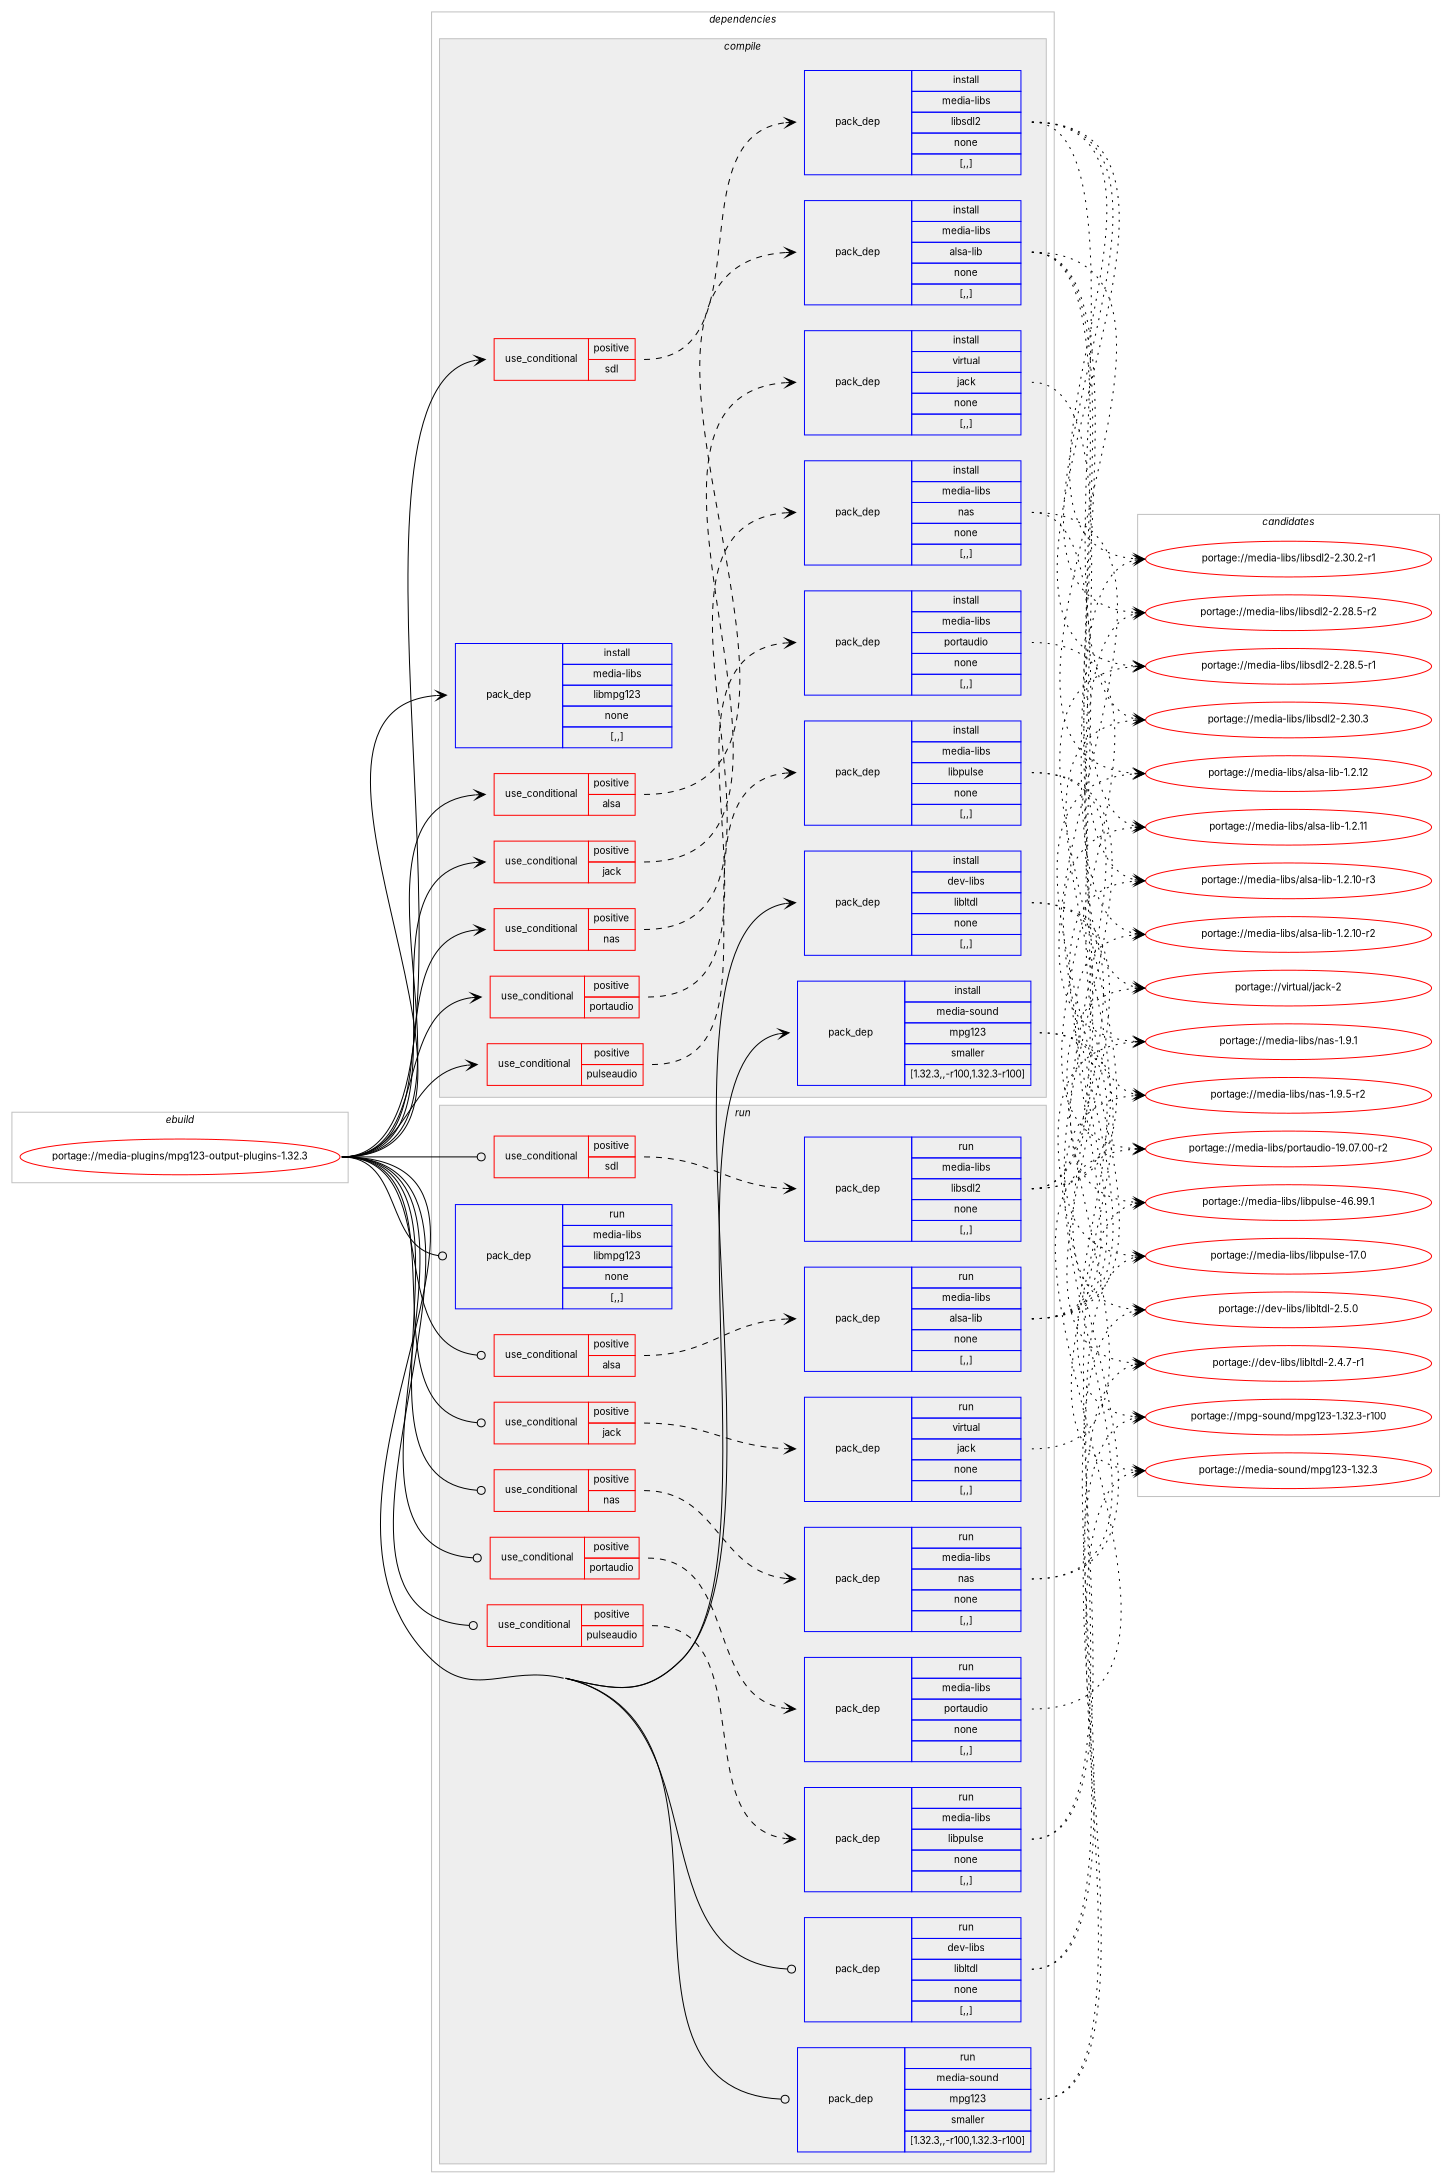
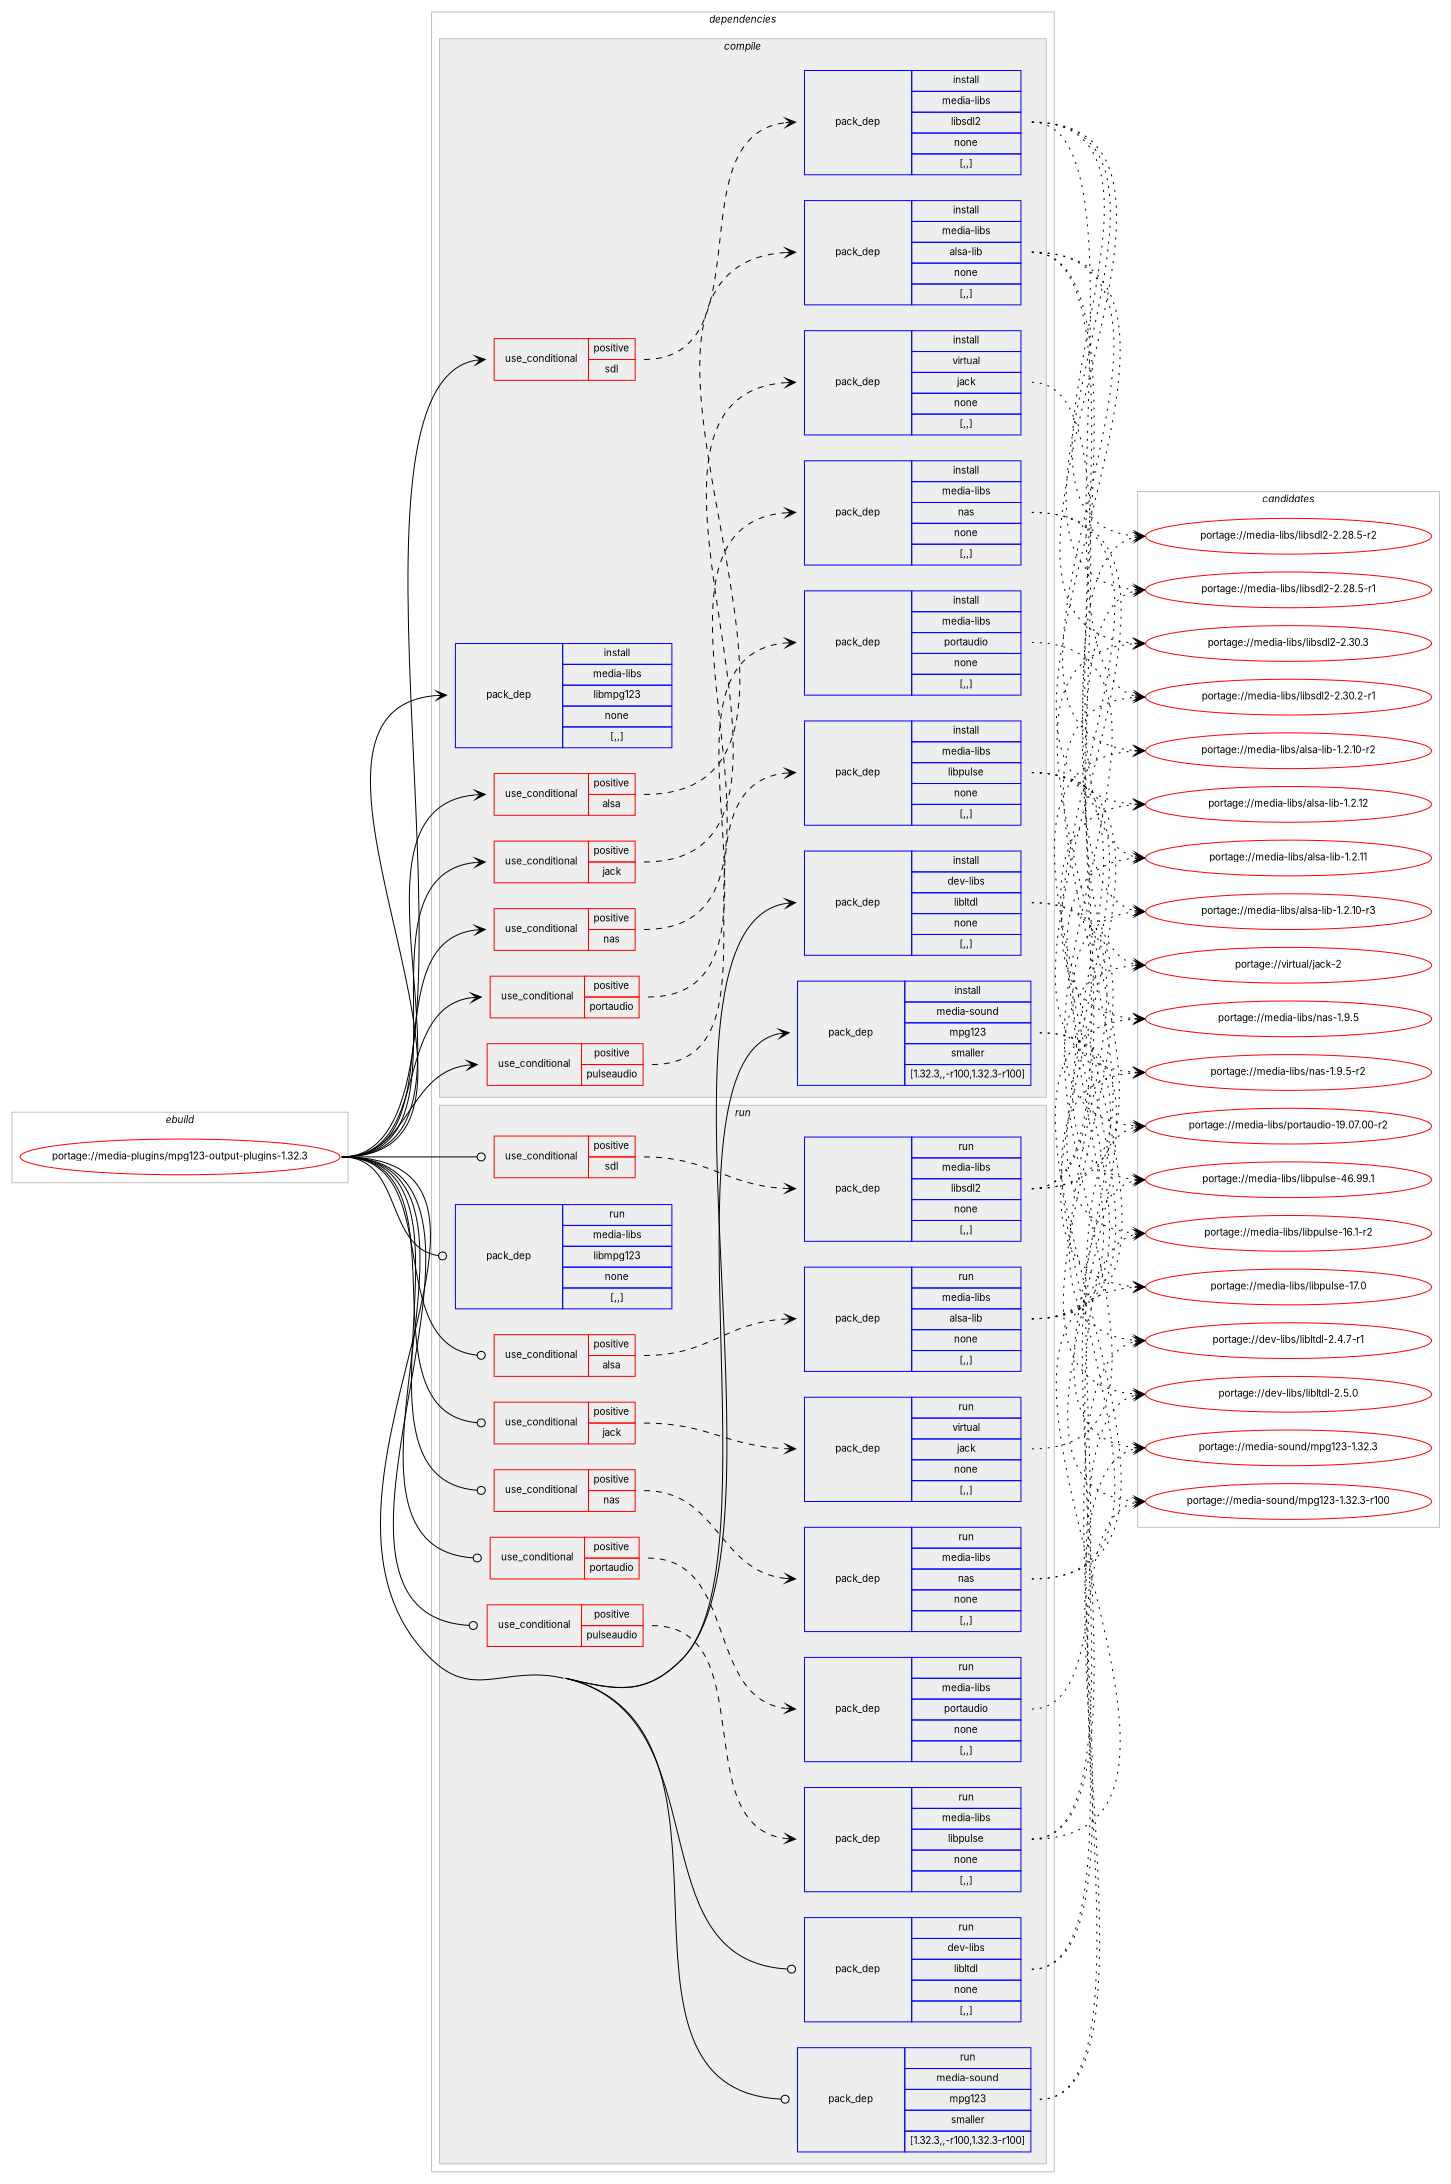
(1289, 1042) -> (1289, 1019)
none -> (1289, 1233)
(1289, 1417) -> (1289, 1502)
